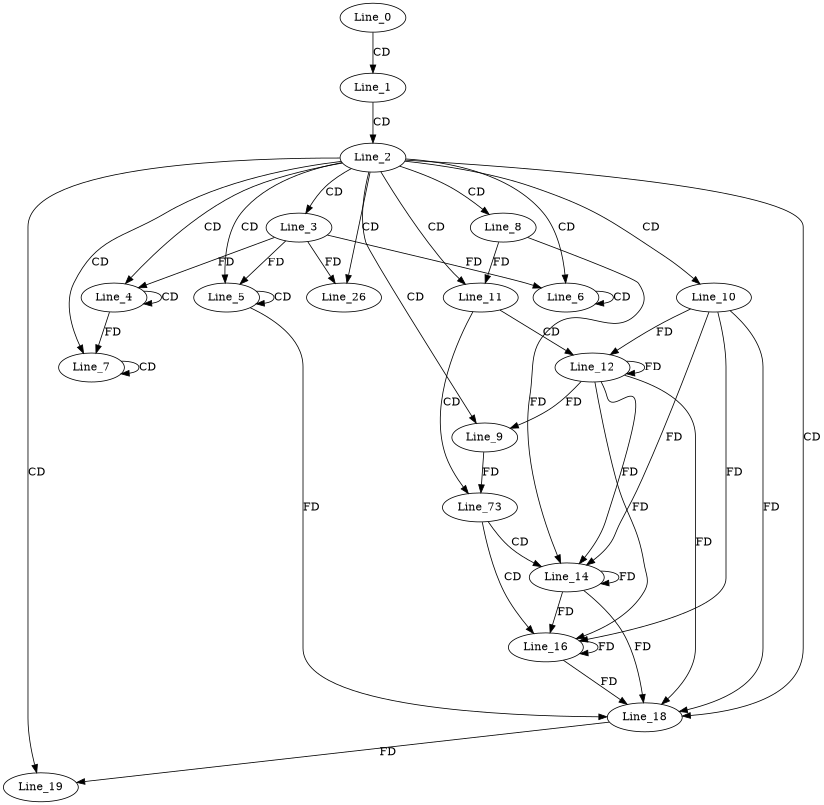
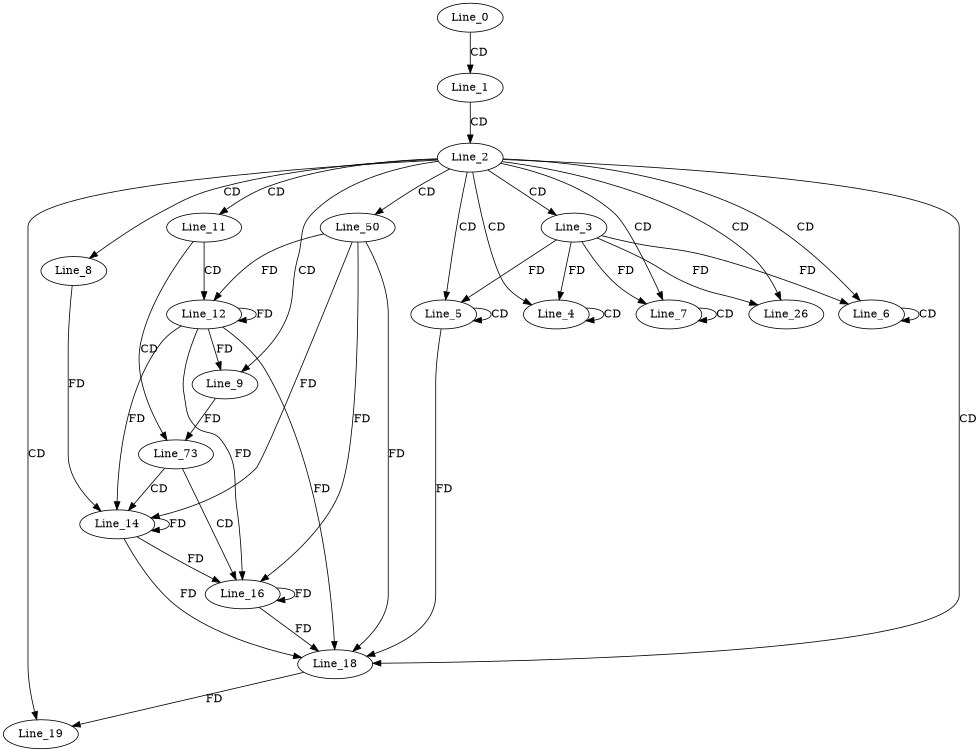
(493, 259) -> none
(714, 298) -> (358, 228)
(104, 329) -> (607, 275)
